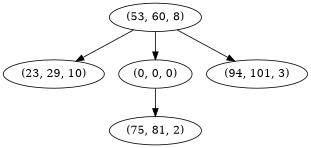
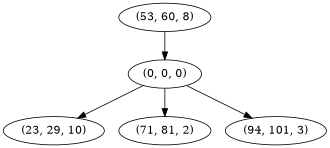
(108, 44) -> (114, 100)
(202, 44) -> (216, 100)
(155, 131) -> (165, 131)
